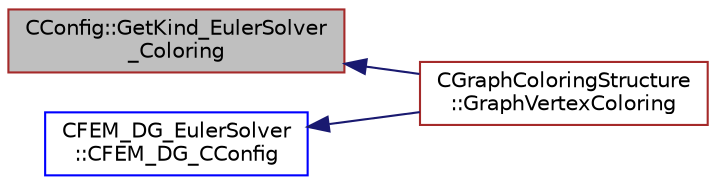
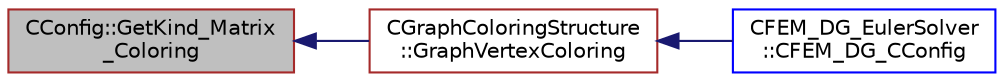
(176, 41) -> (151, 41)
(375, 118) -> (706, 41)
